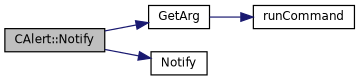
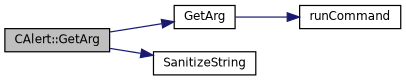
(55, 40) -> (57, 40)
(179, 63) -> (205, 63)
